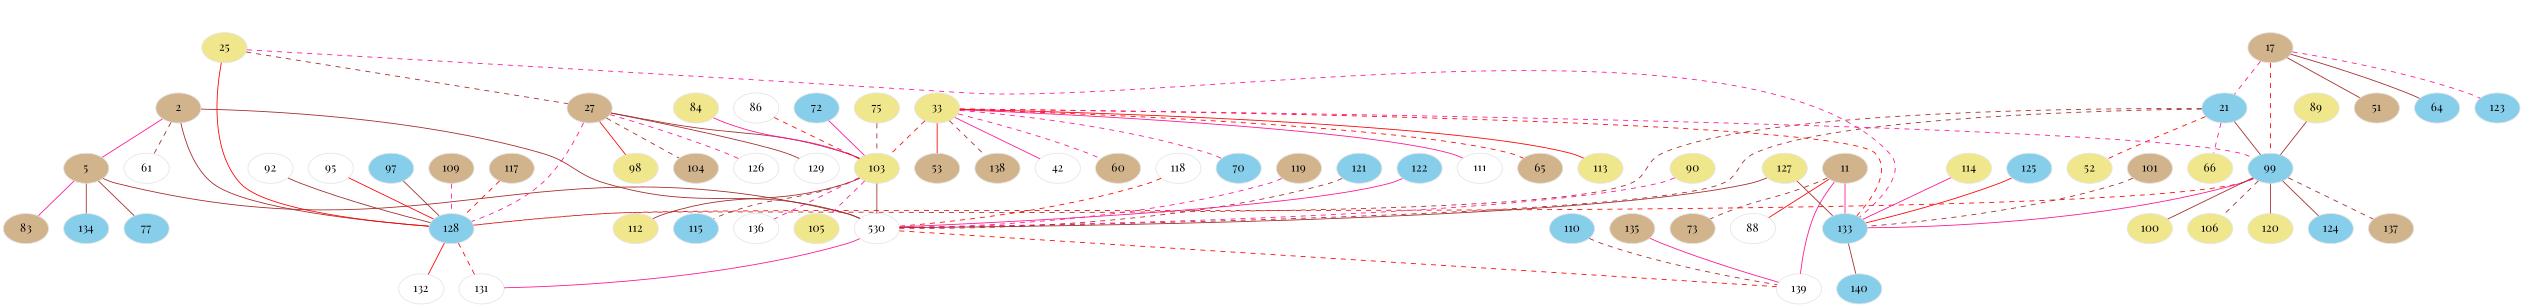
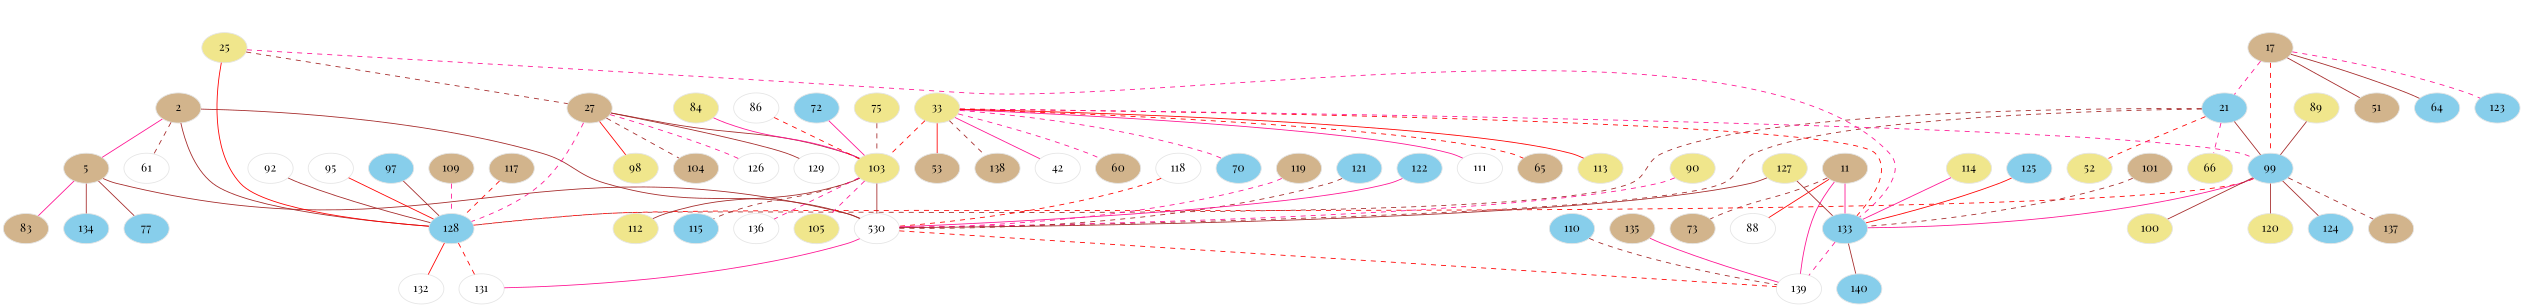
(2210, 229) -> none
none -> (1822, 259)
